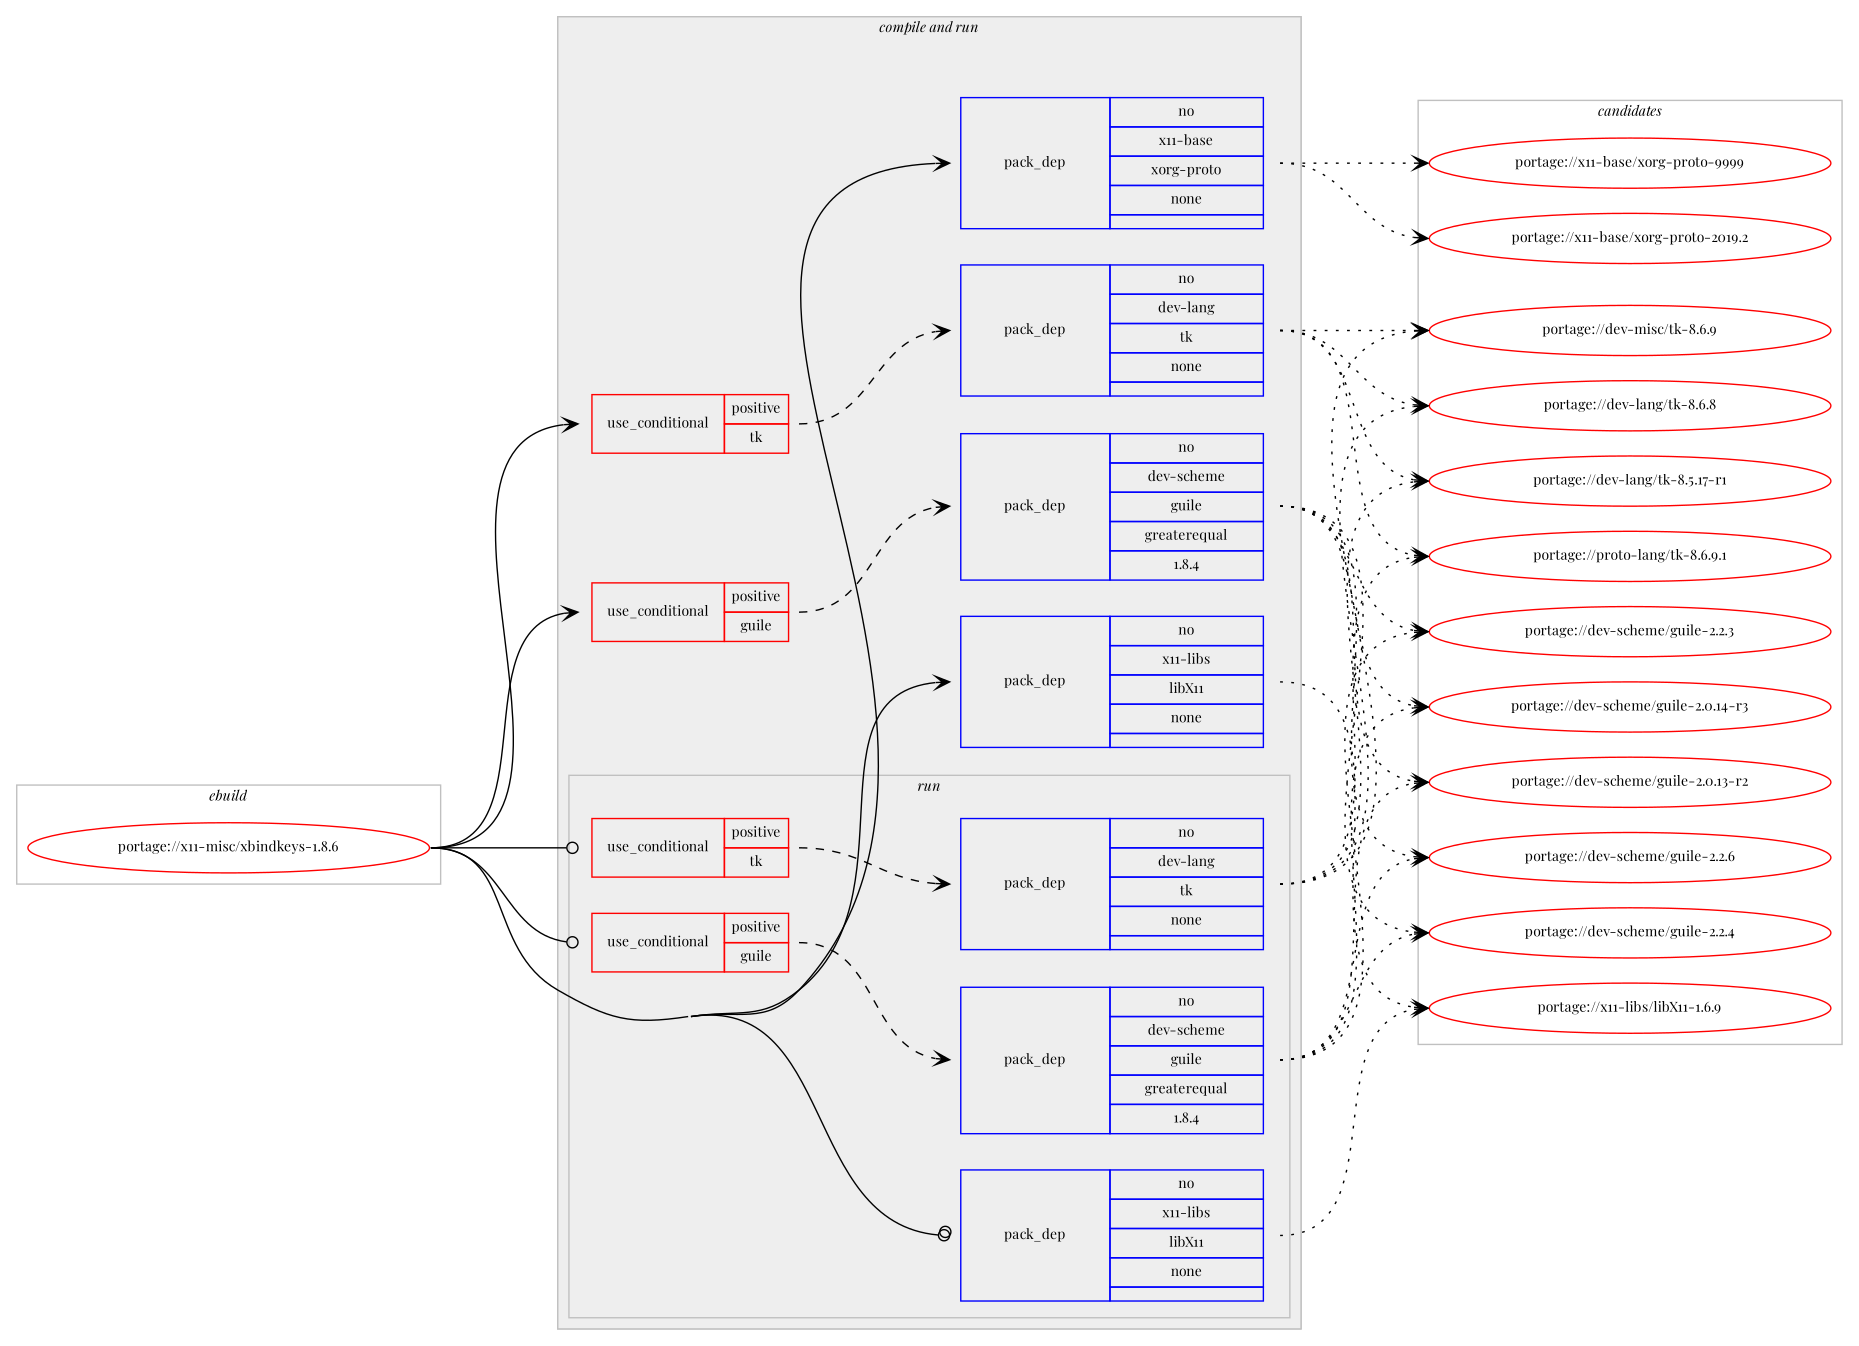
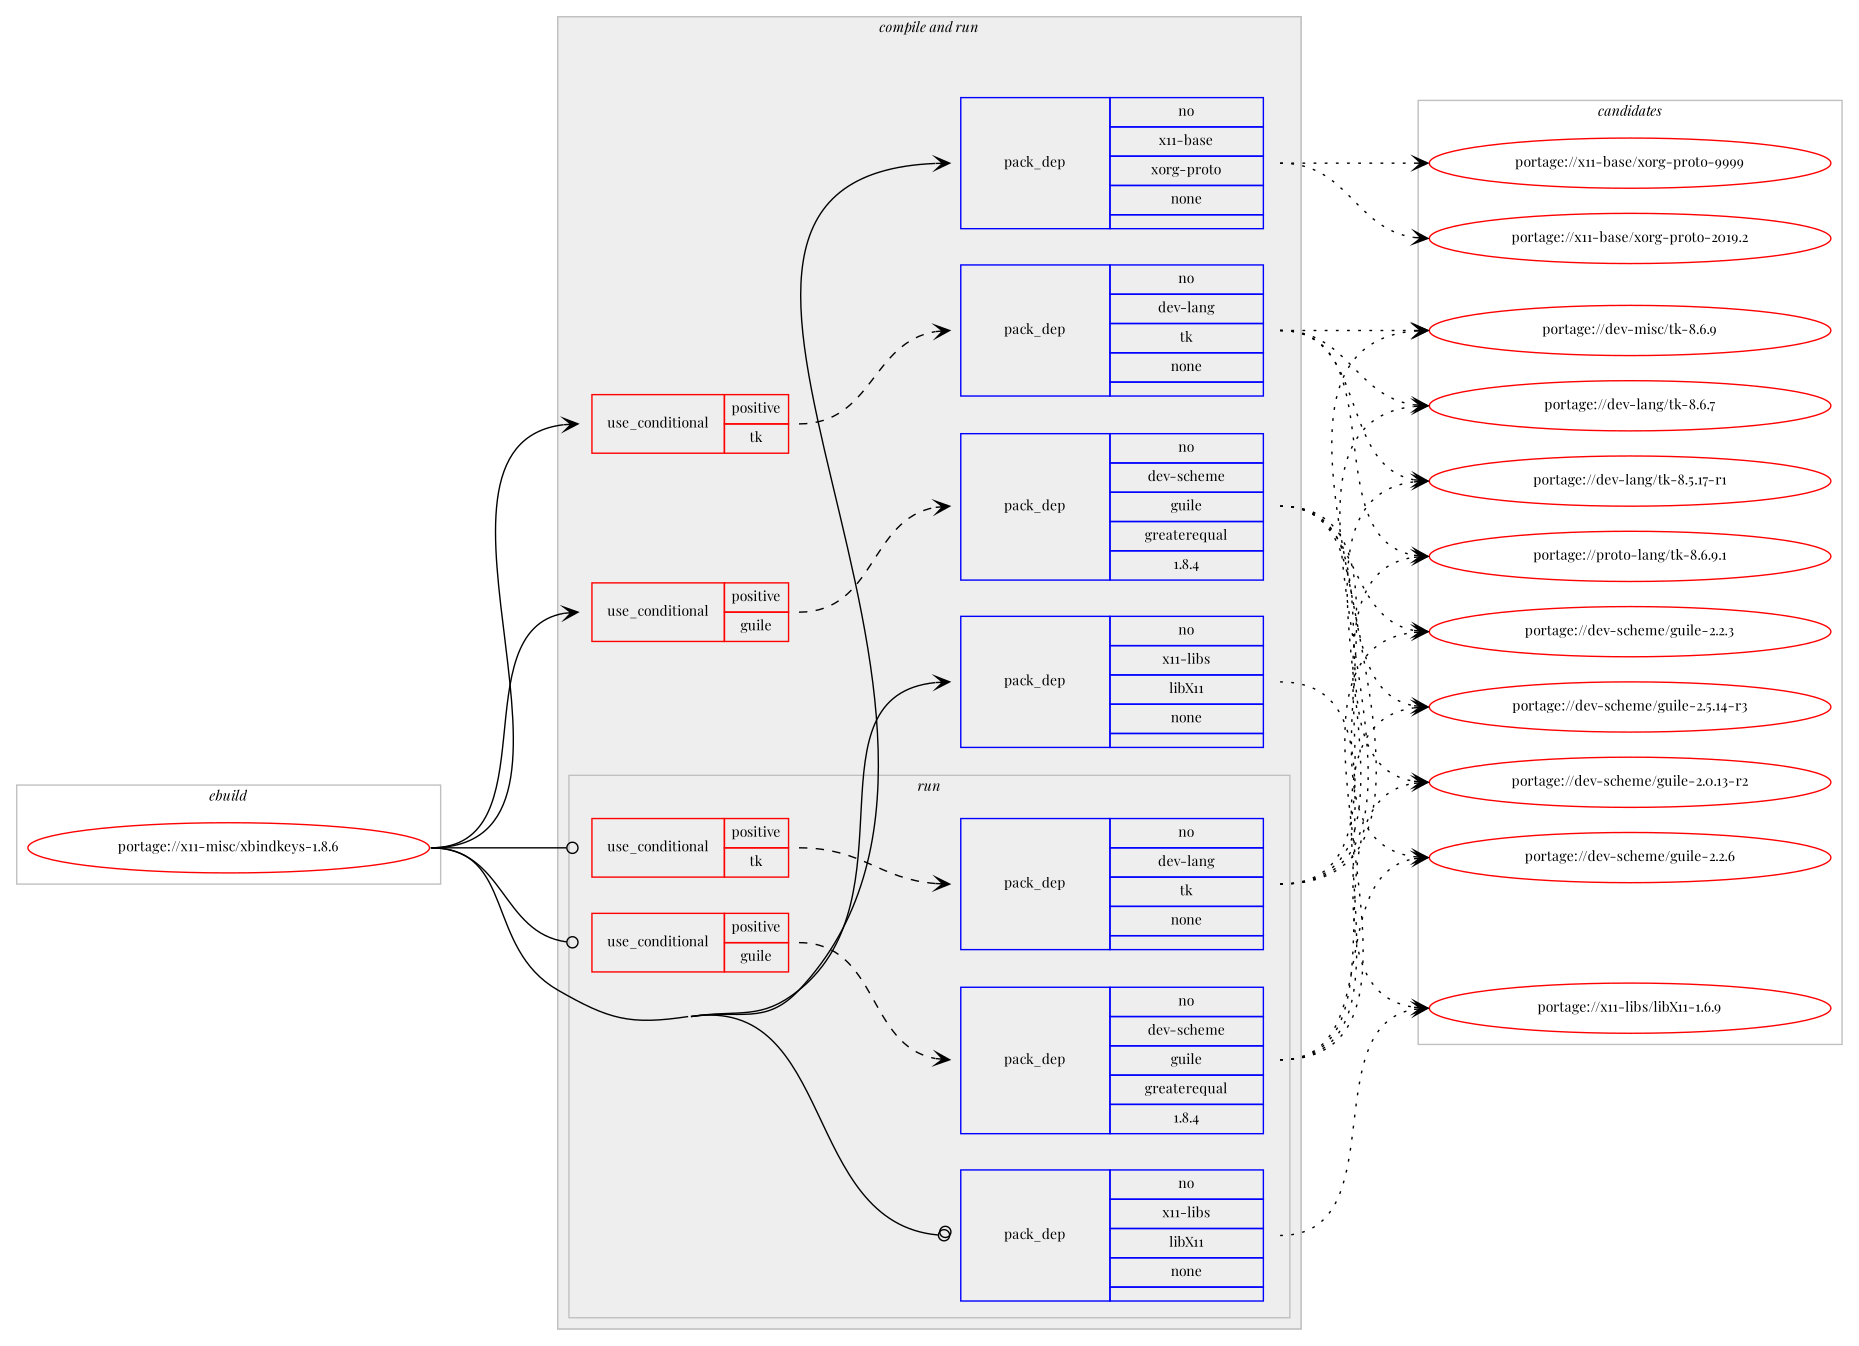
(1630, 406) -> (1630, 406)
(1630, 707) -> (1630, 707)
(1630, 933) -> none
